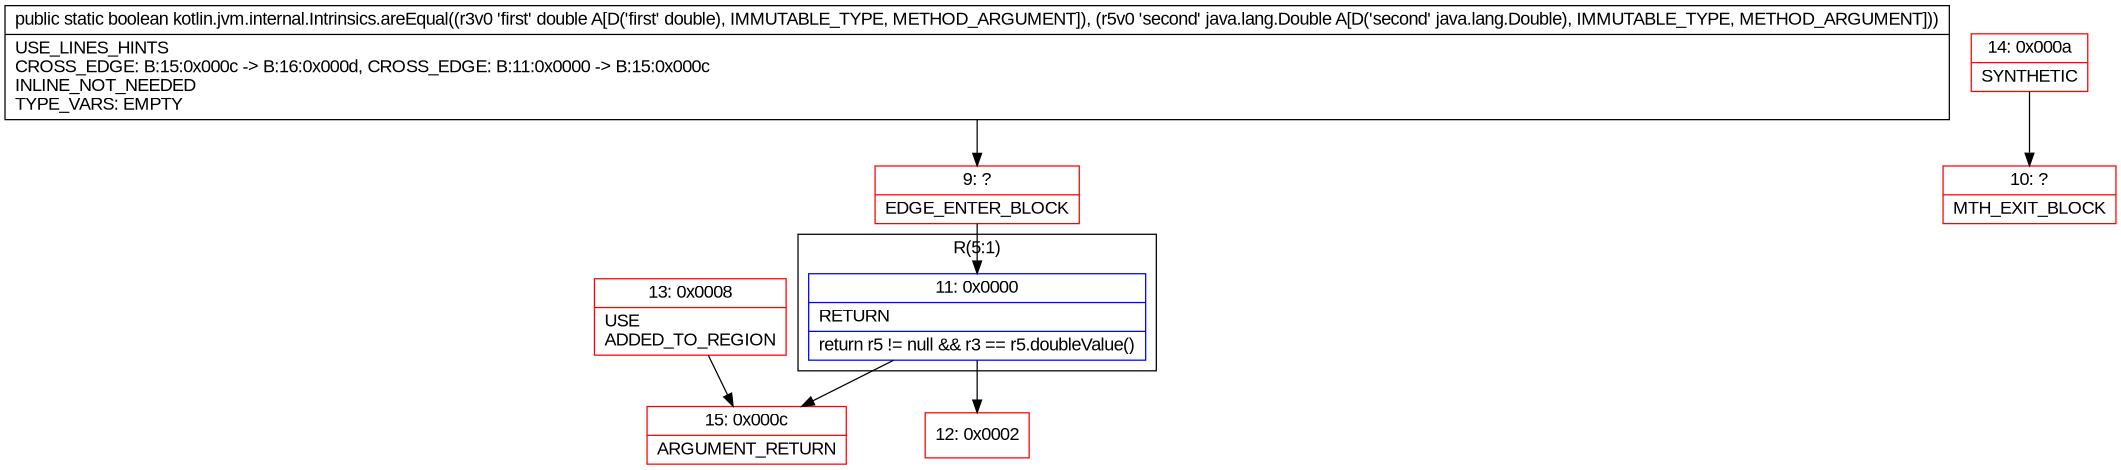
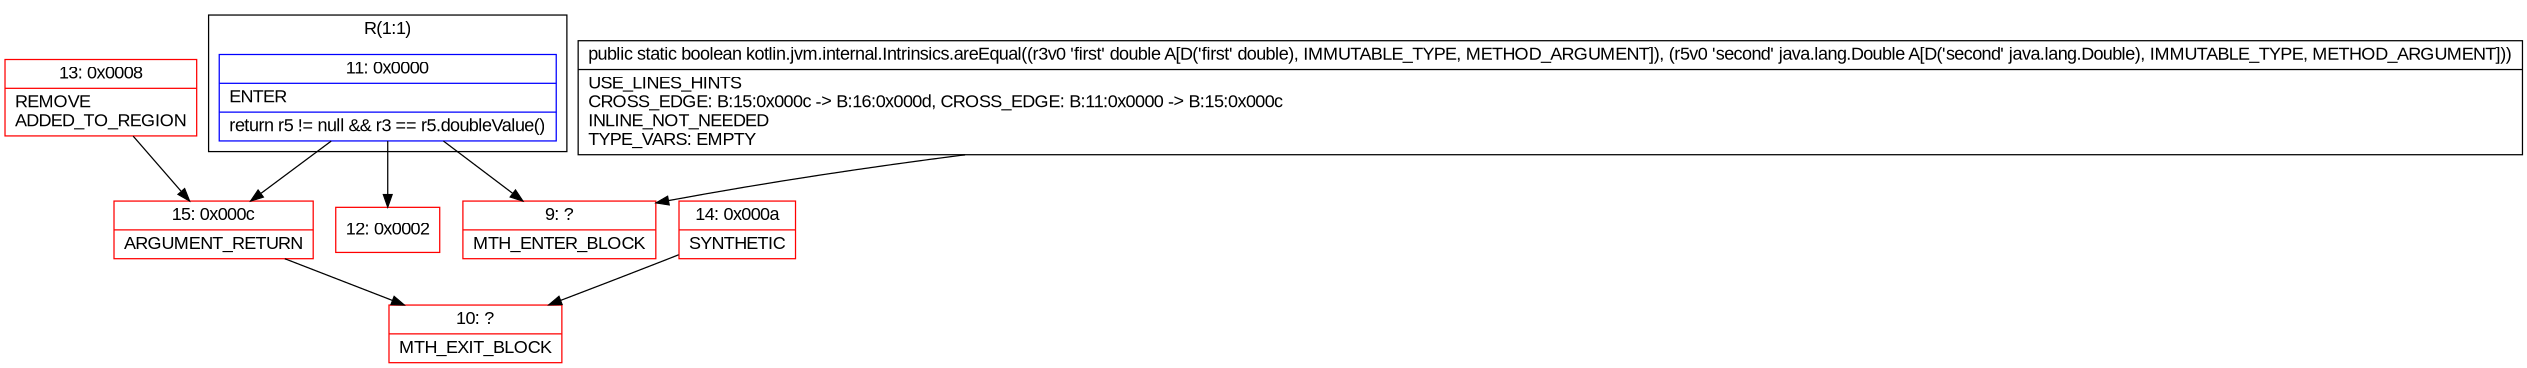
(977, 209) -> (559, 244)
(977, 242) -> (478, 167)
(977, 249) -> (388, 29)
none -> (339, 280)
(854, 316) -> (258, 97)
(622, 321) -> (53, 102)
